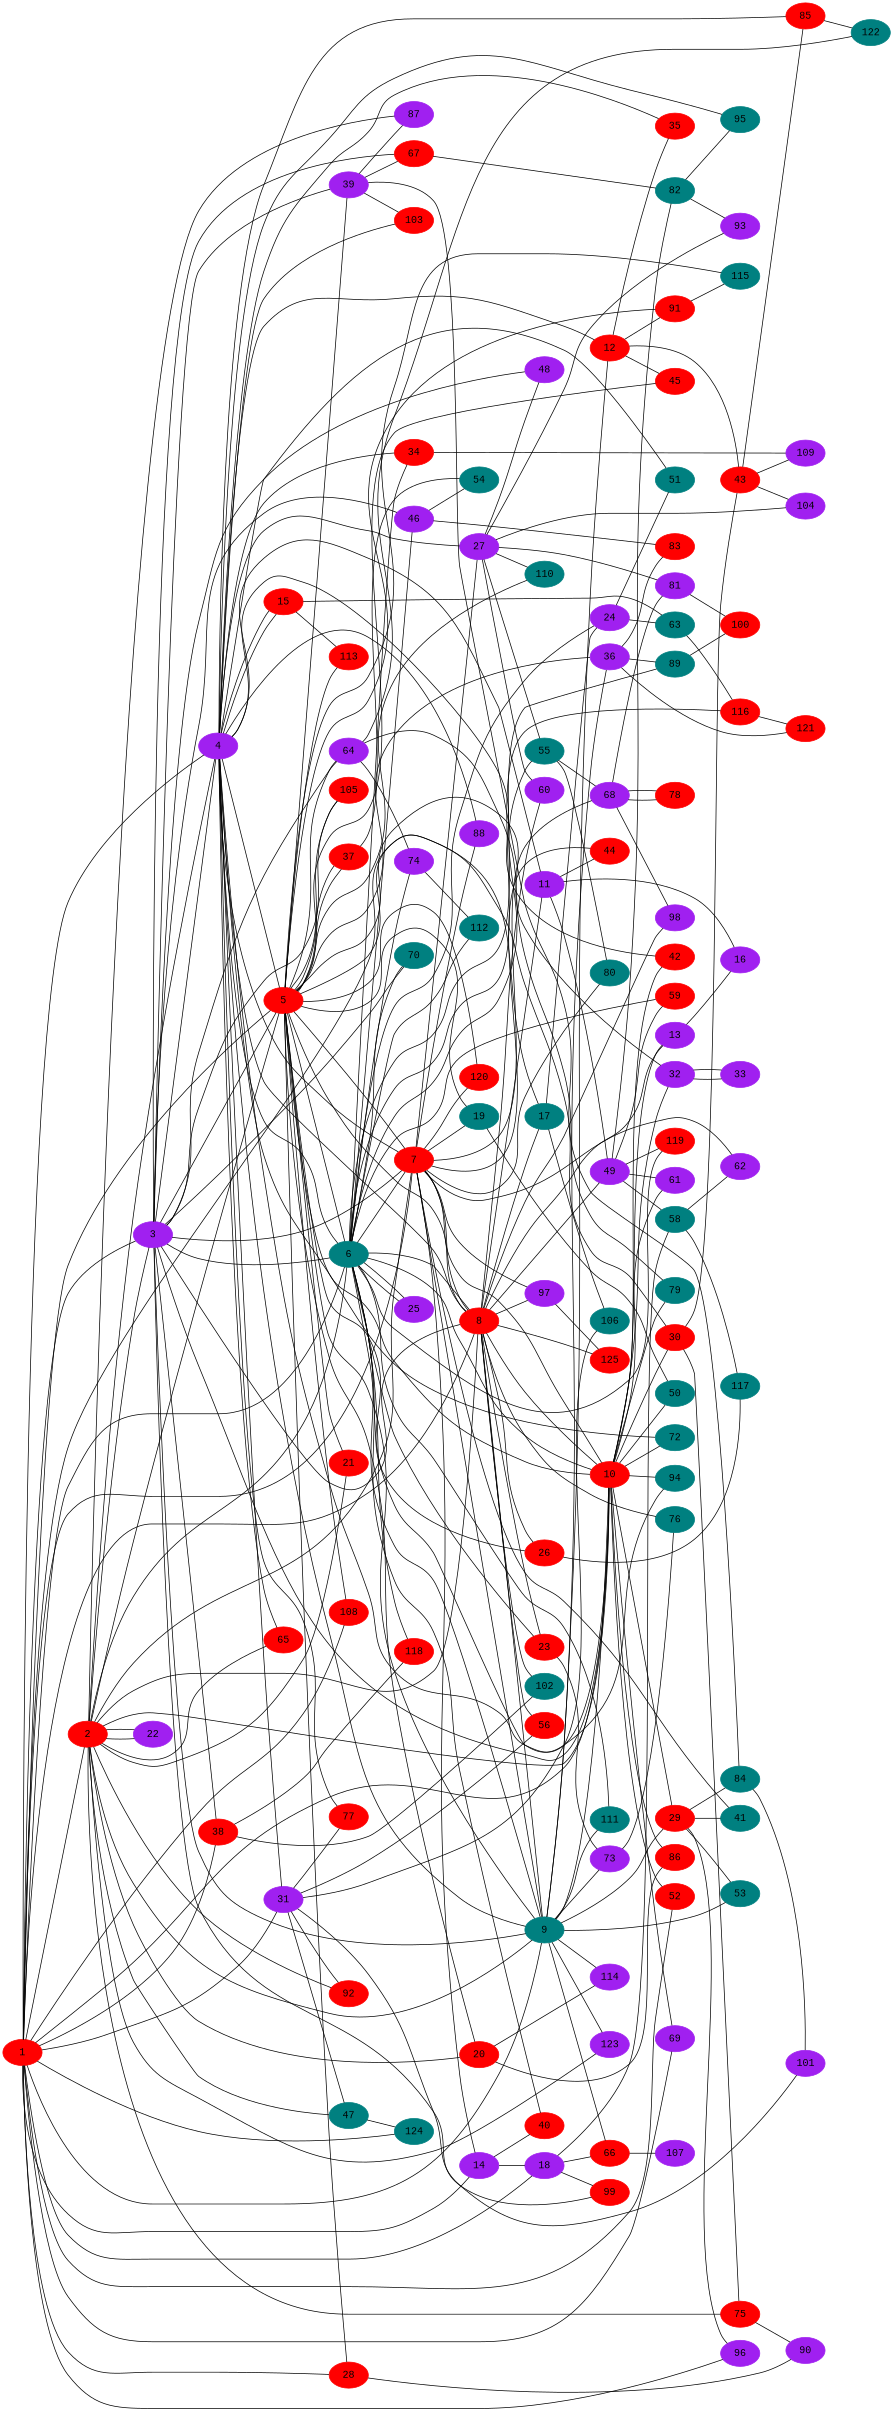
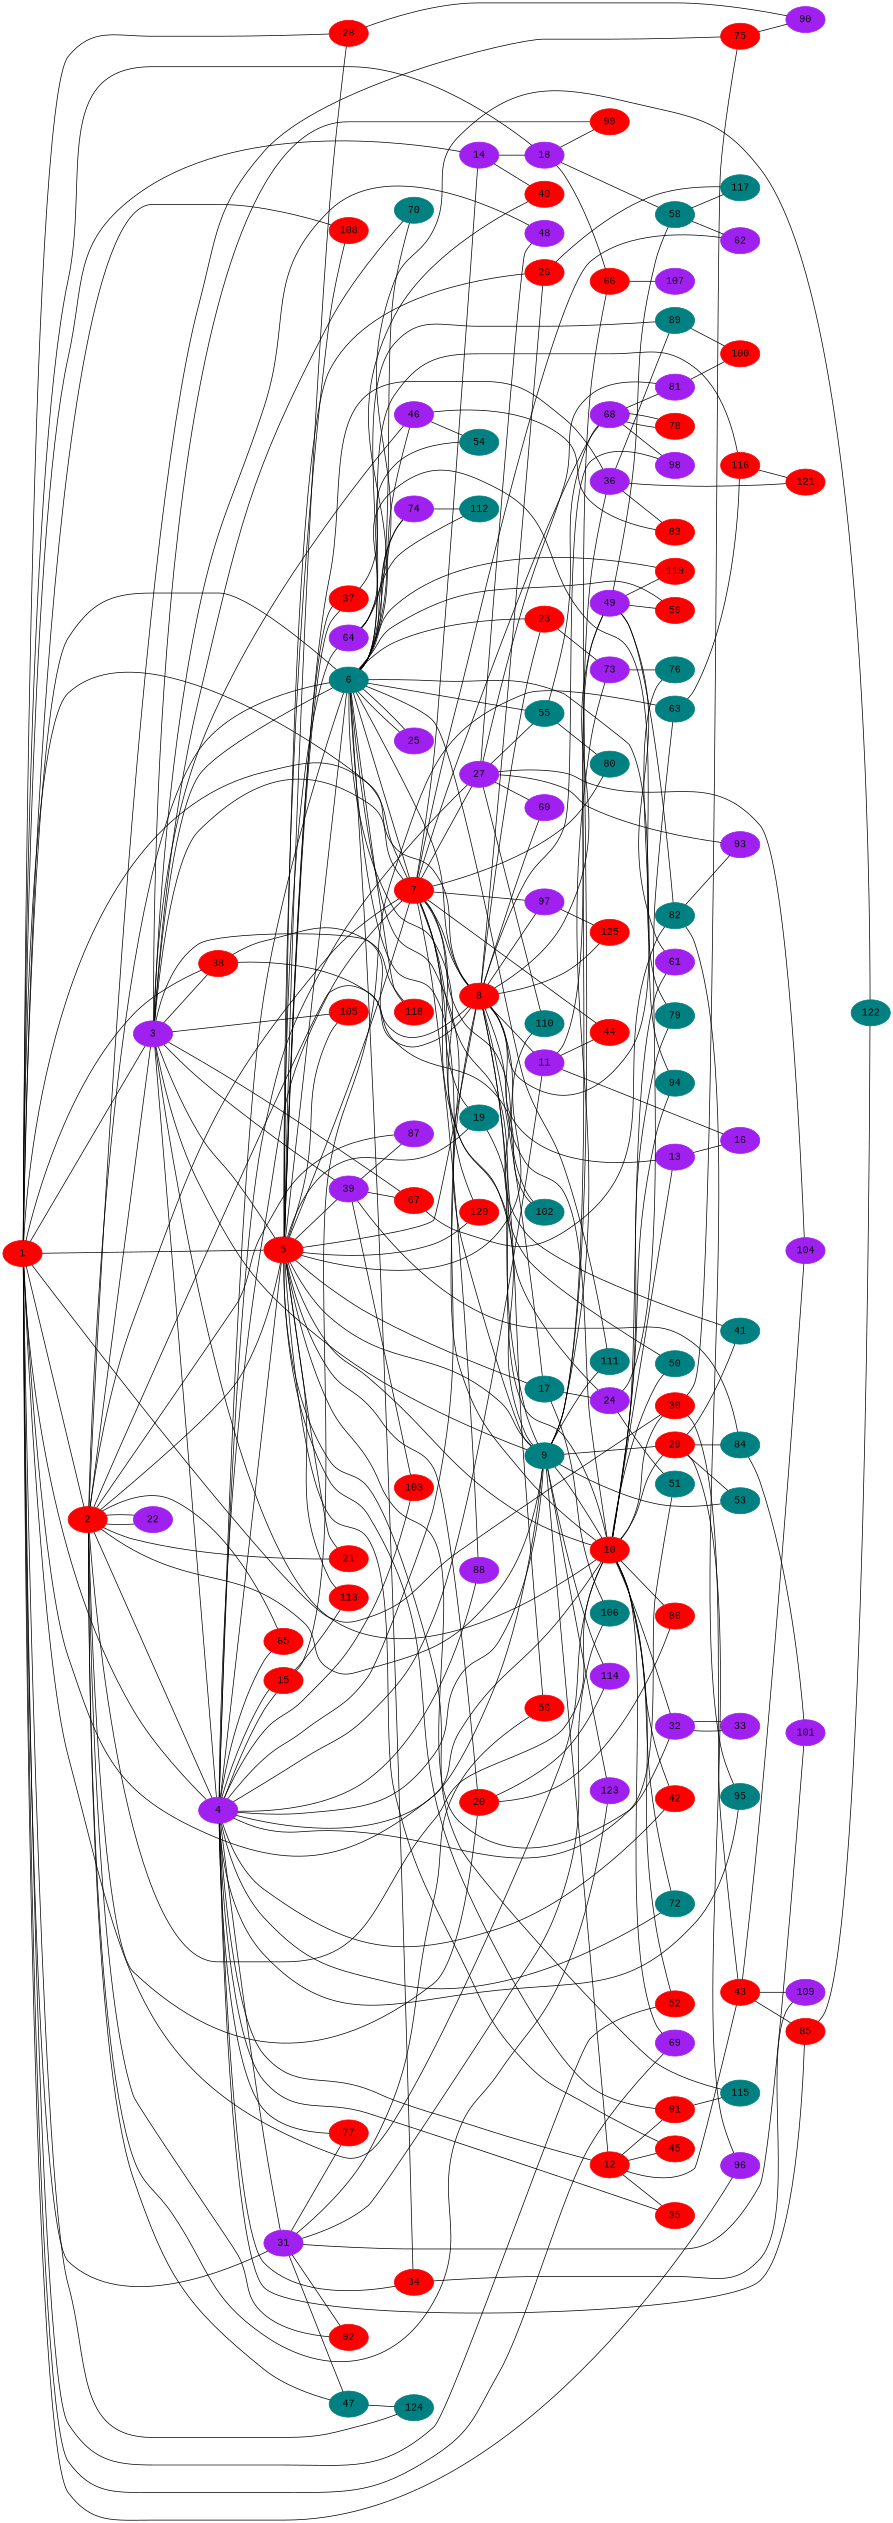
(217, 995) -> none
